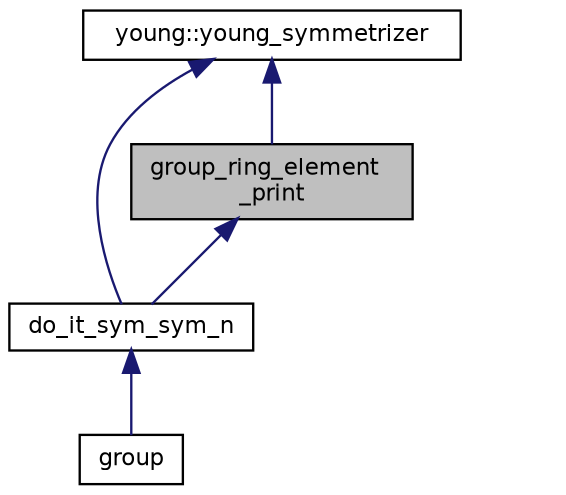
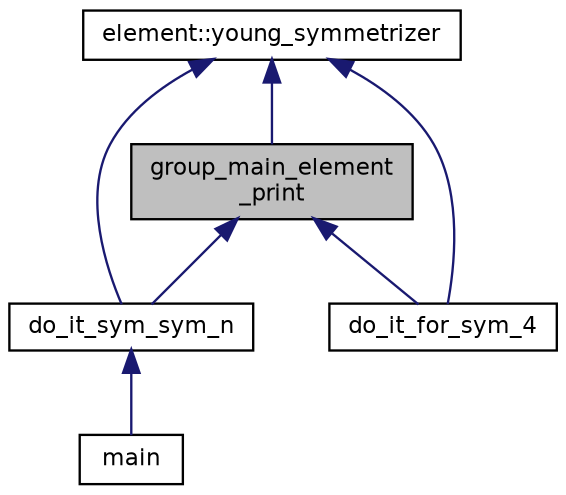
(272, 35) -> (272, 35)
(272, 182) -> (272, 182)
none -> (443, 327)
(131, 460) -> (131, 460)
